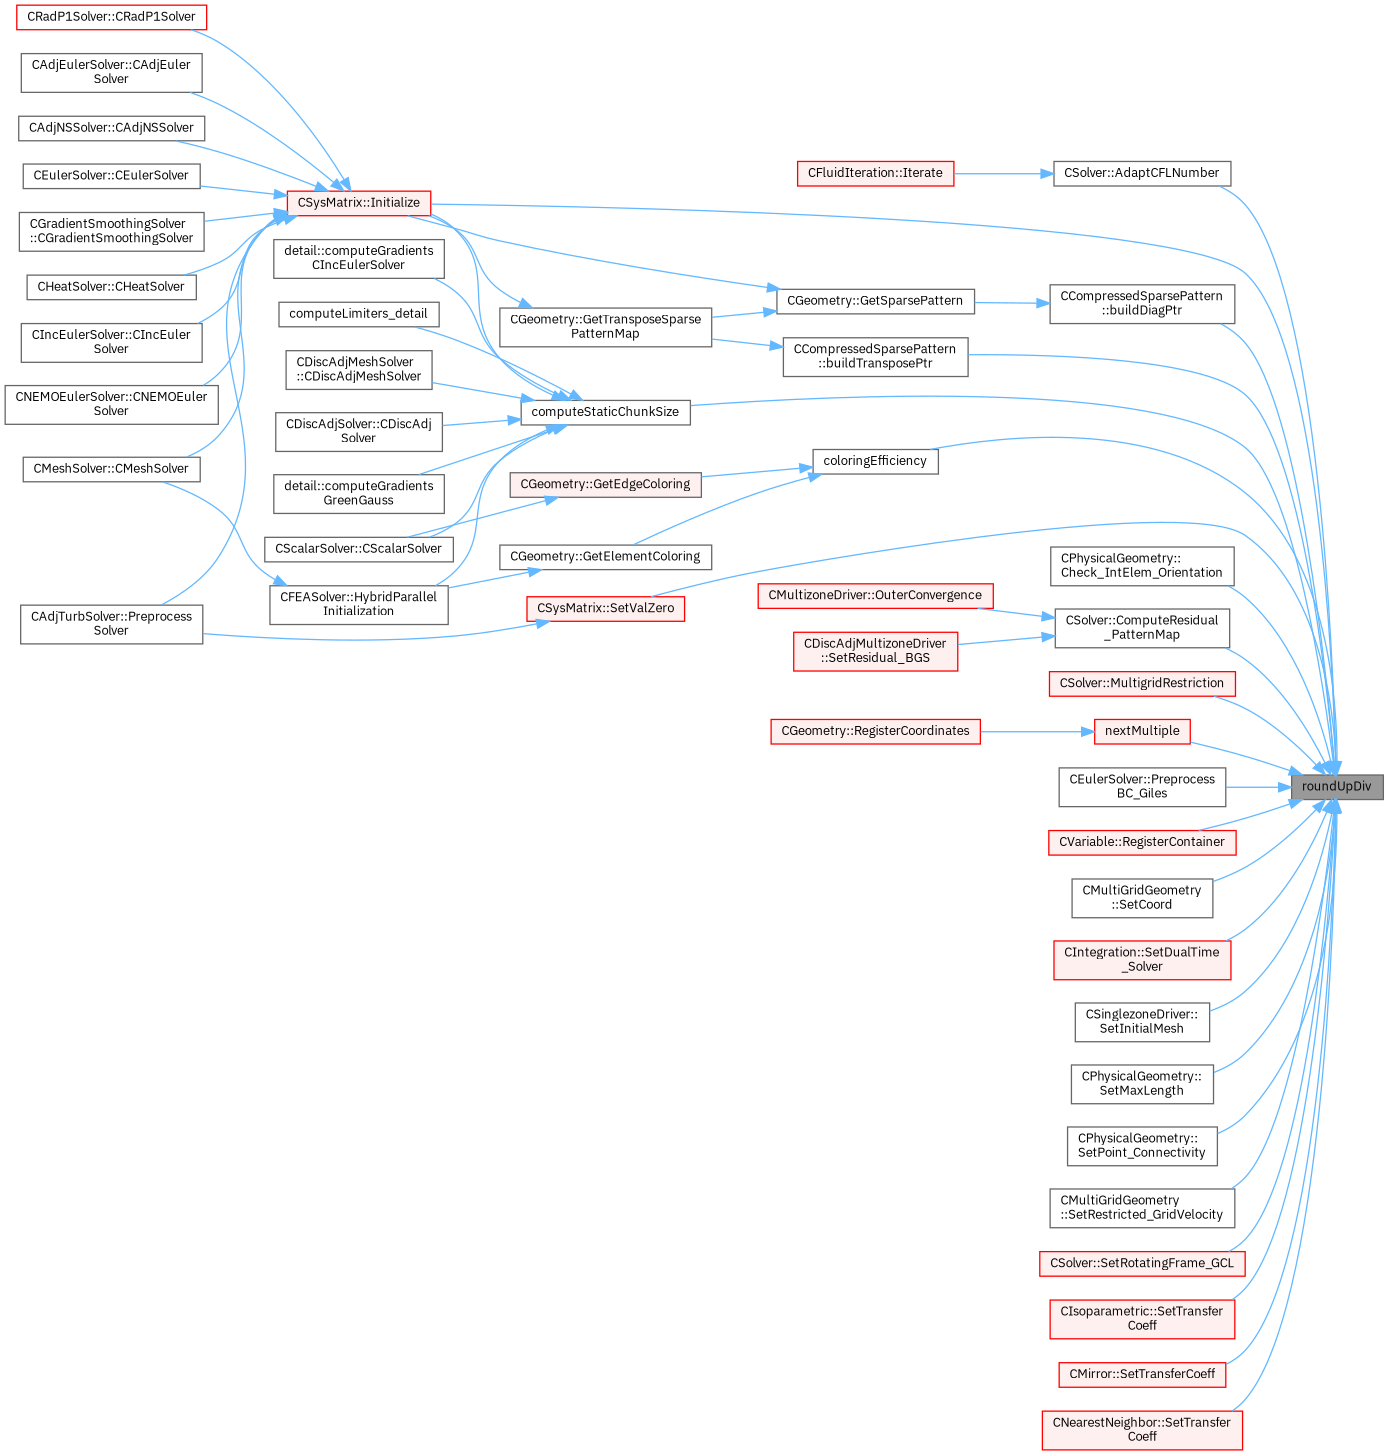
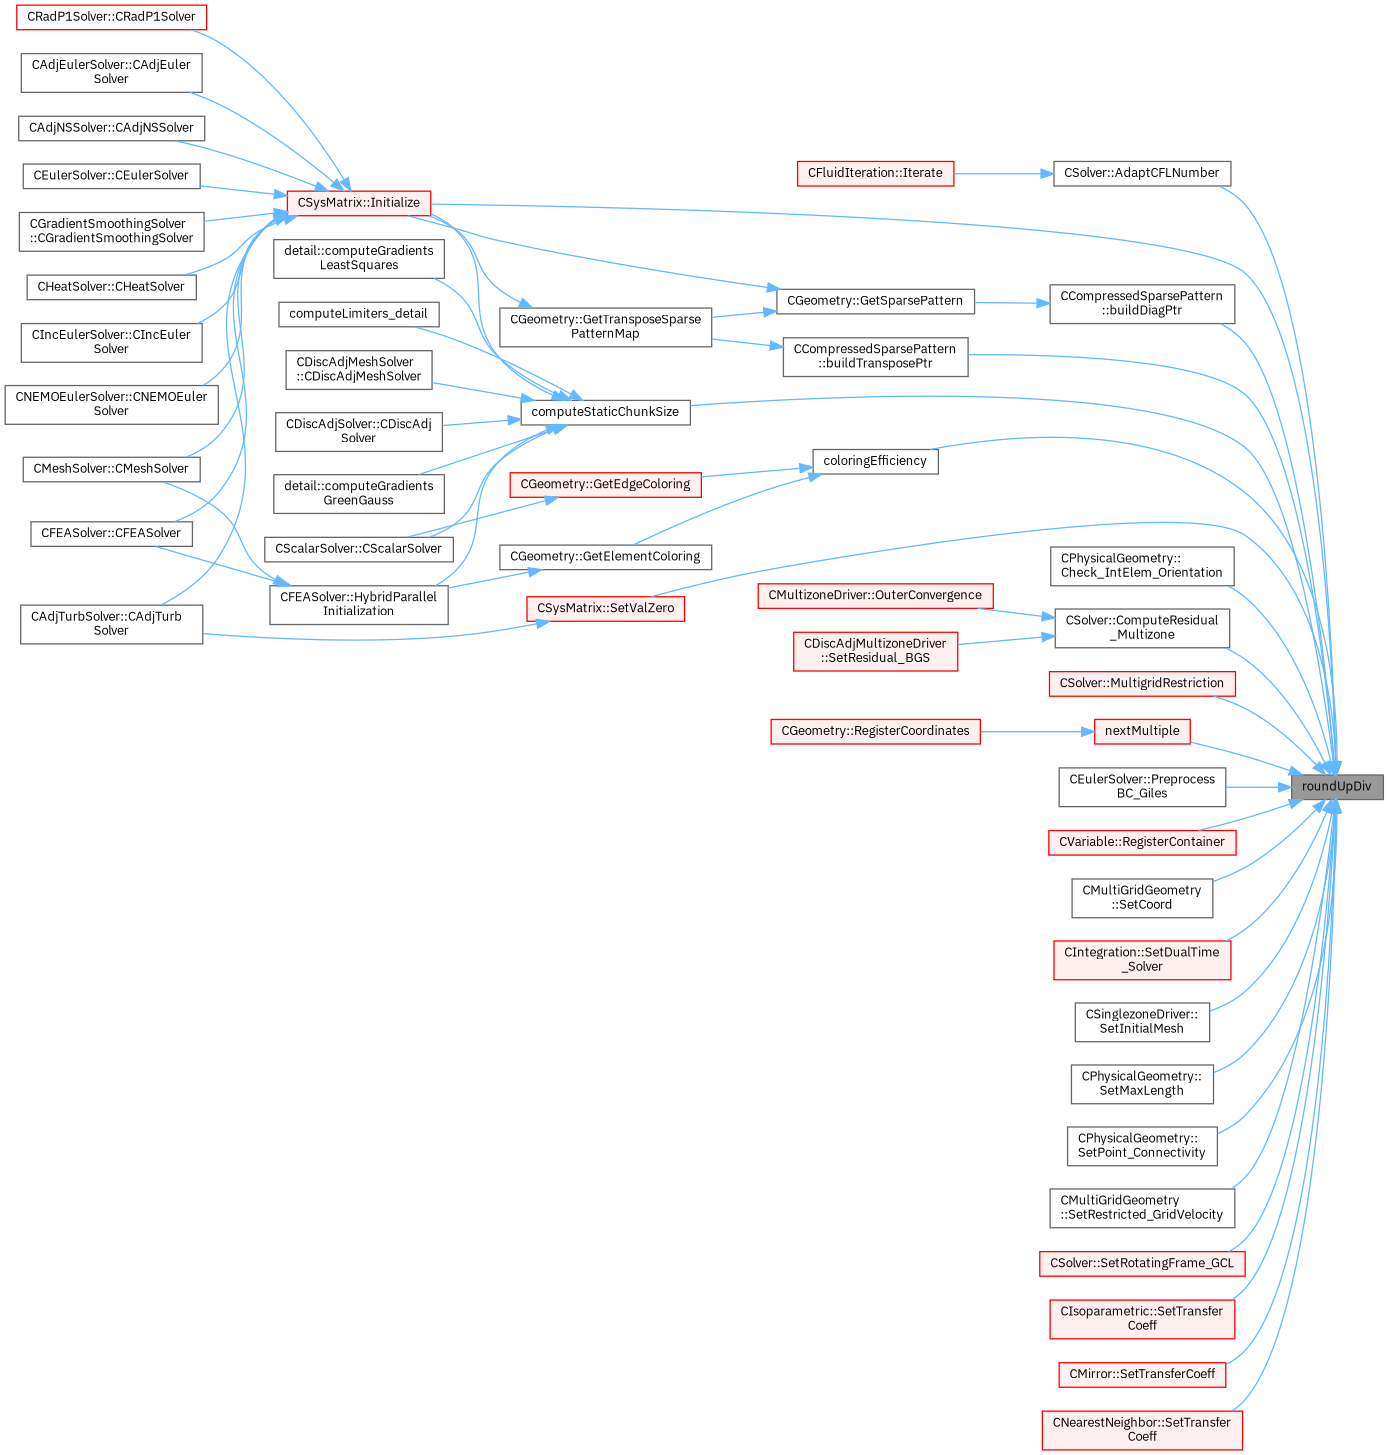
(359, 259) -> (359, 259)
(606, 485) -> (606, 485)
none -> (112, 534)
(112, 625) -> (112, 625)
(1142, 628) -> (1142, 628)
